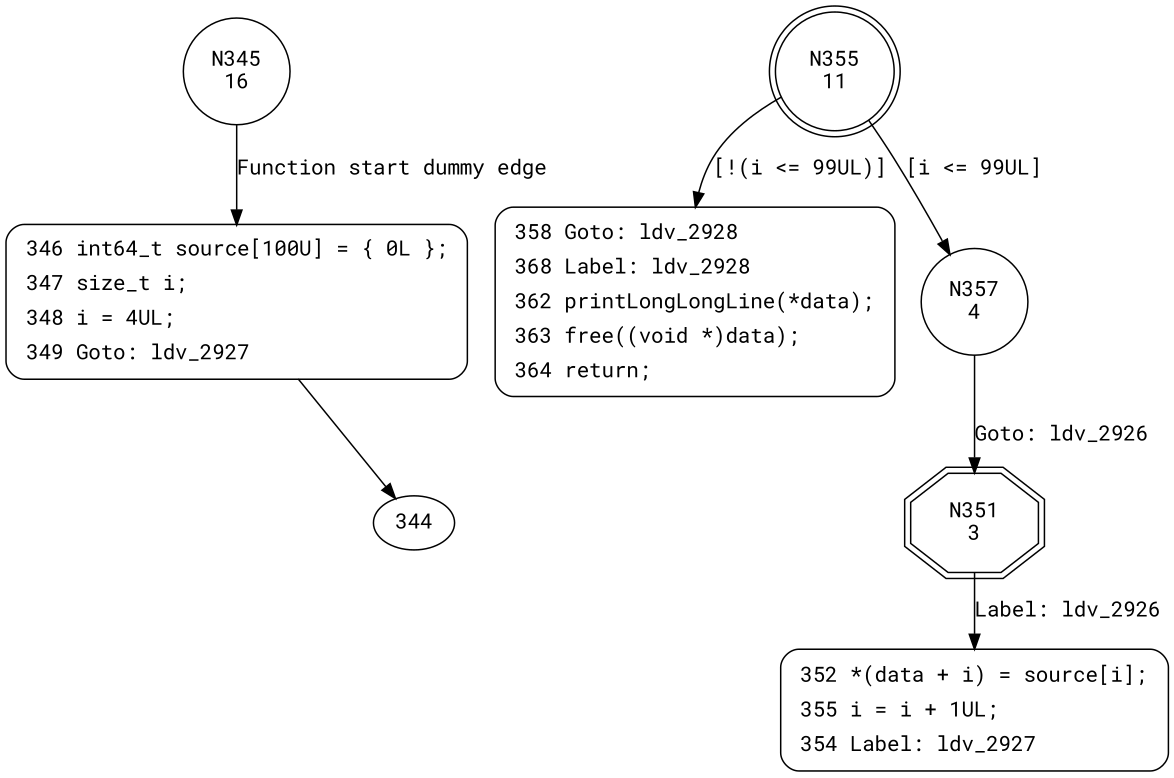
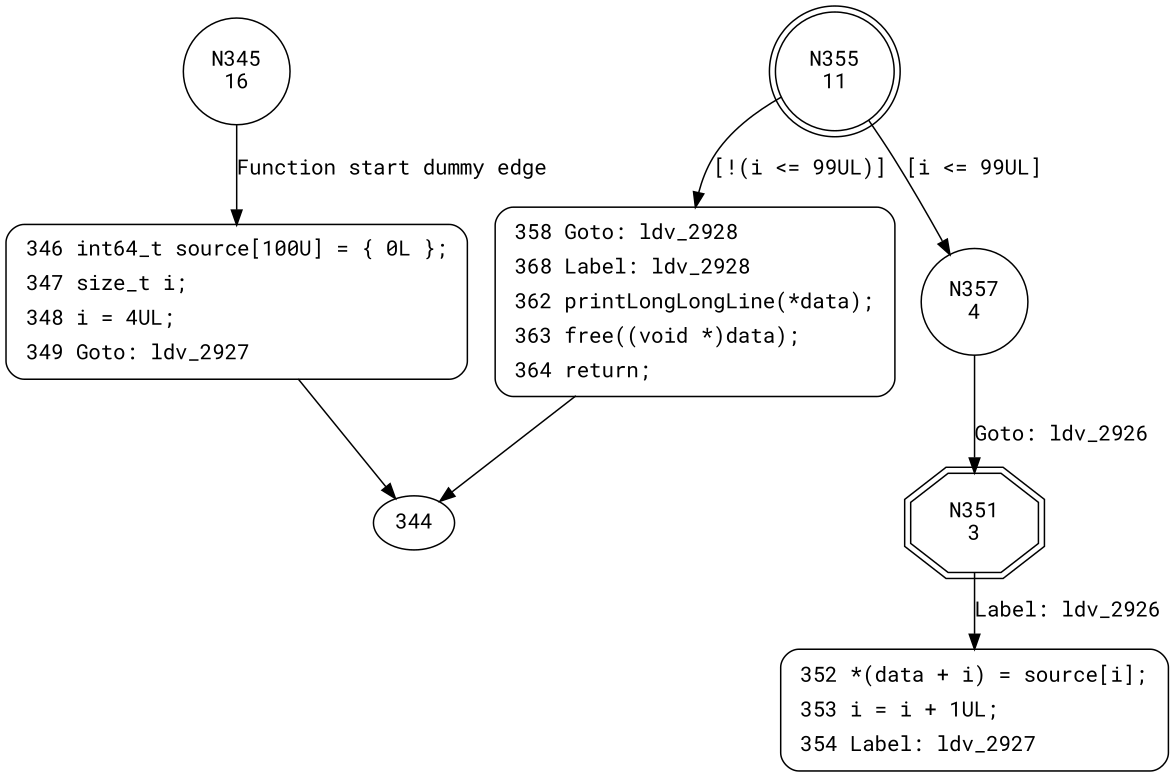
none -> (514, 444)
(819, 710) -> (819, 710)
